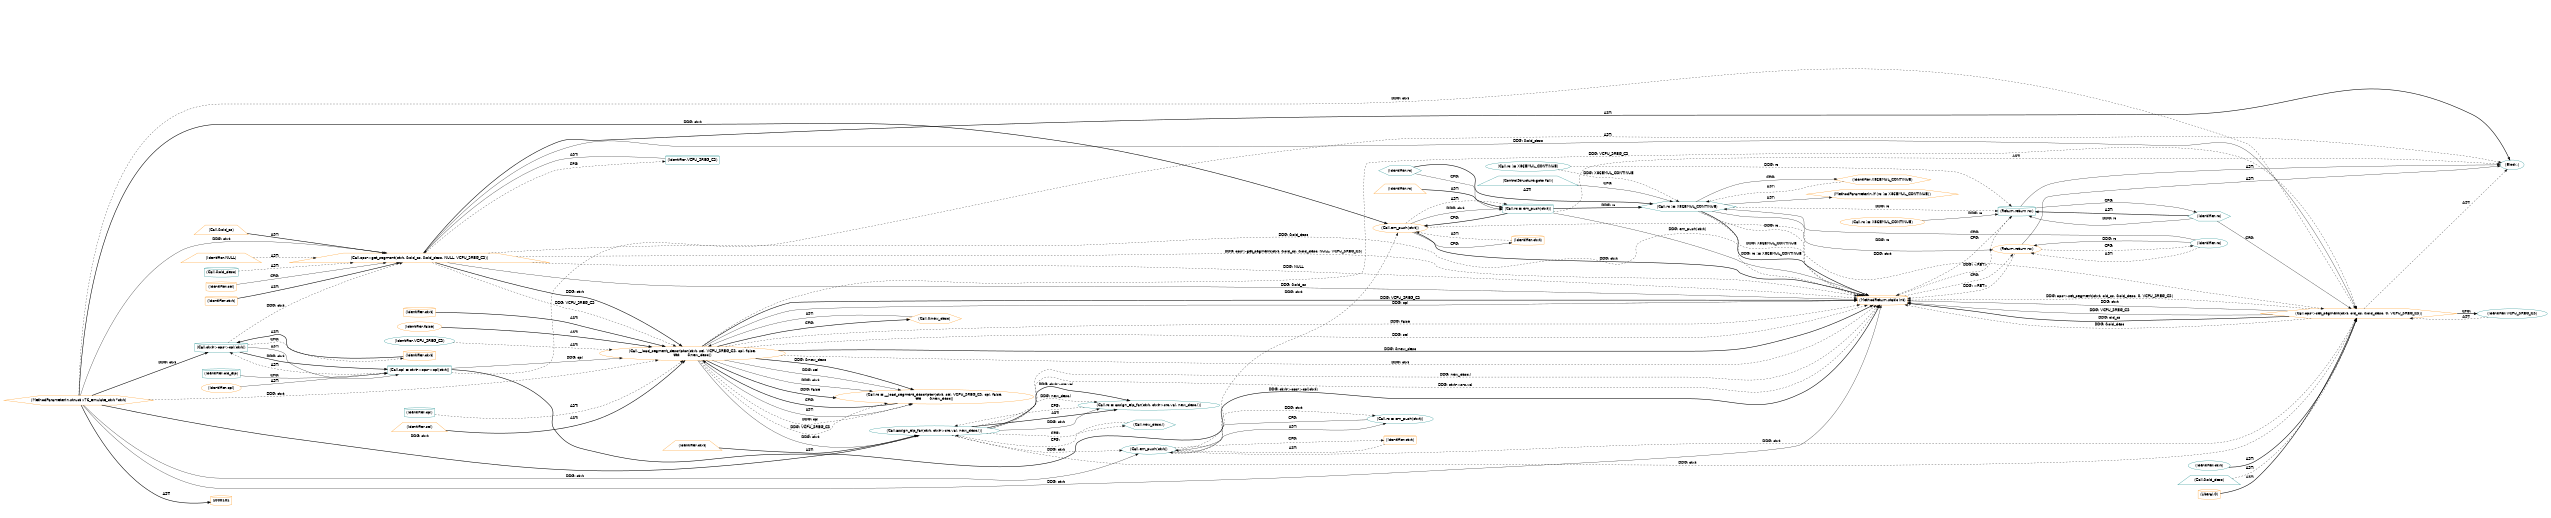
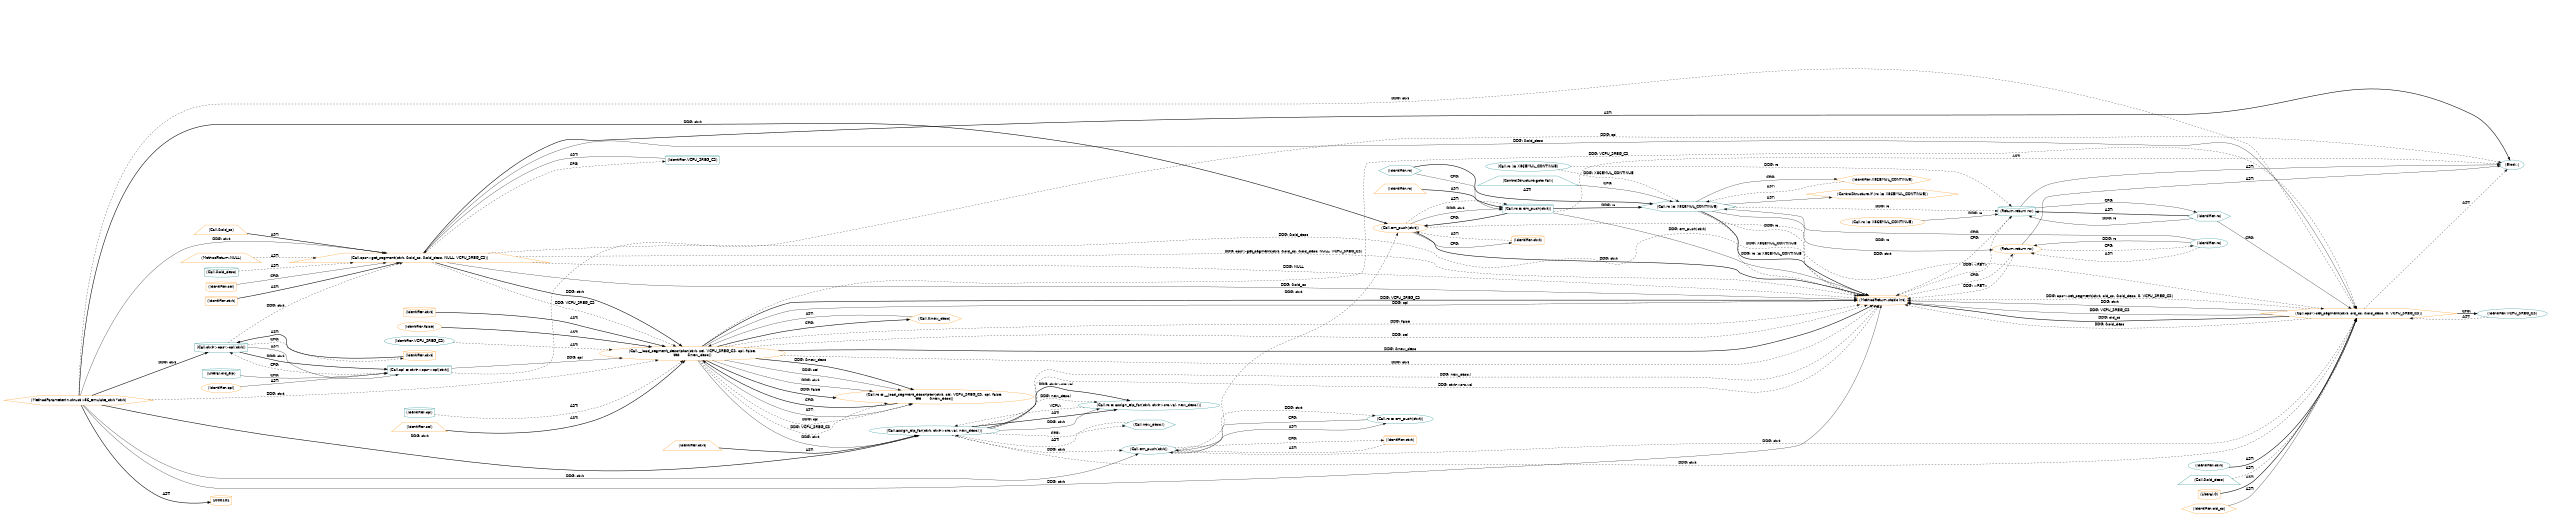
(1608, 135) -> (1608, 135)
(1882, 194) -> (1882, 194)
(221, 258) -> (221, 258)
(275, 365) -> (275, 365)
(221, 374) -> (221, 374)
(79, 400) -> (79, 400)
(1056, 406) -> (1056, 406)
(1056, 440) -> (1056, 440)
(1176, 440) -> none
none -> (2209, 509)
